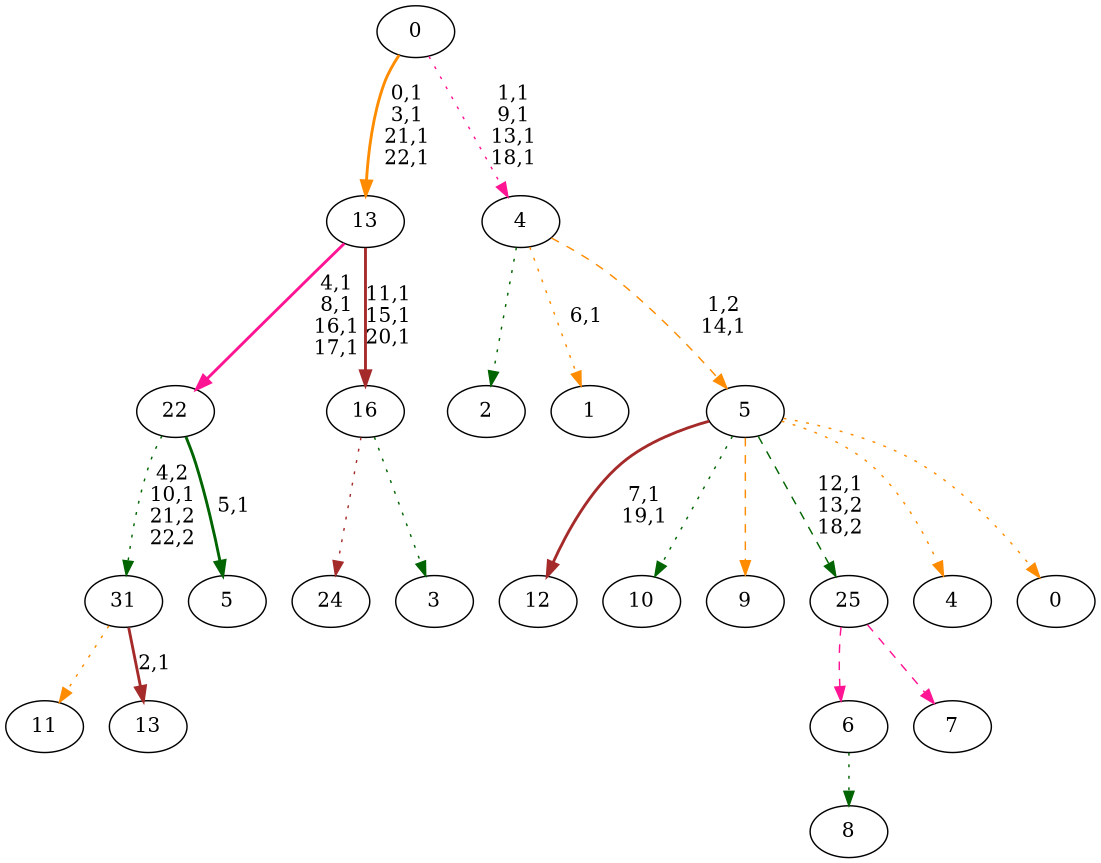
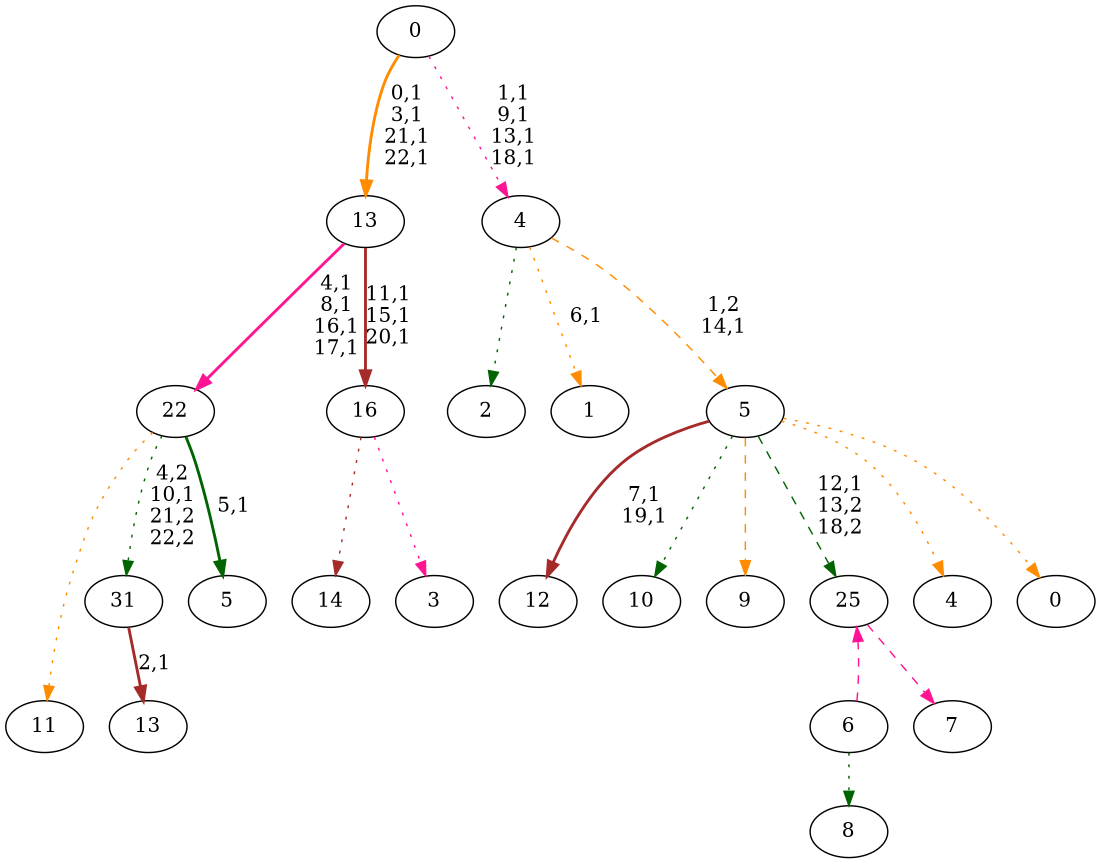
(397, 500) -> (397, 500)
(331, 601) -> (331, 601)
(839, 657) -> (859, 671)
(88, 658) -> (80, 550)
